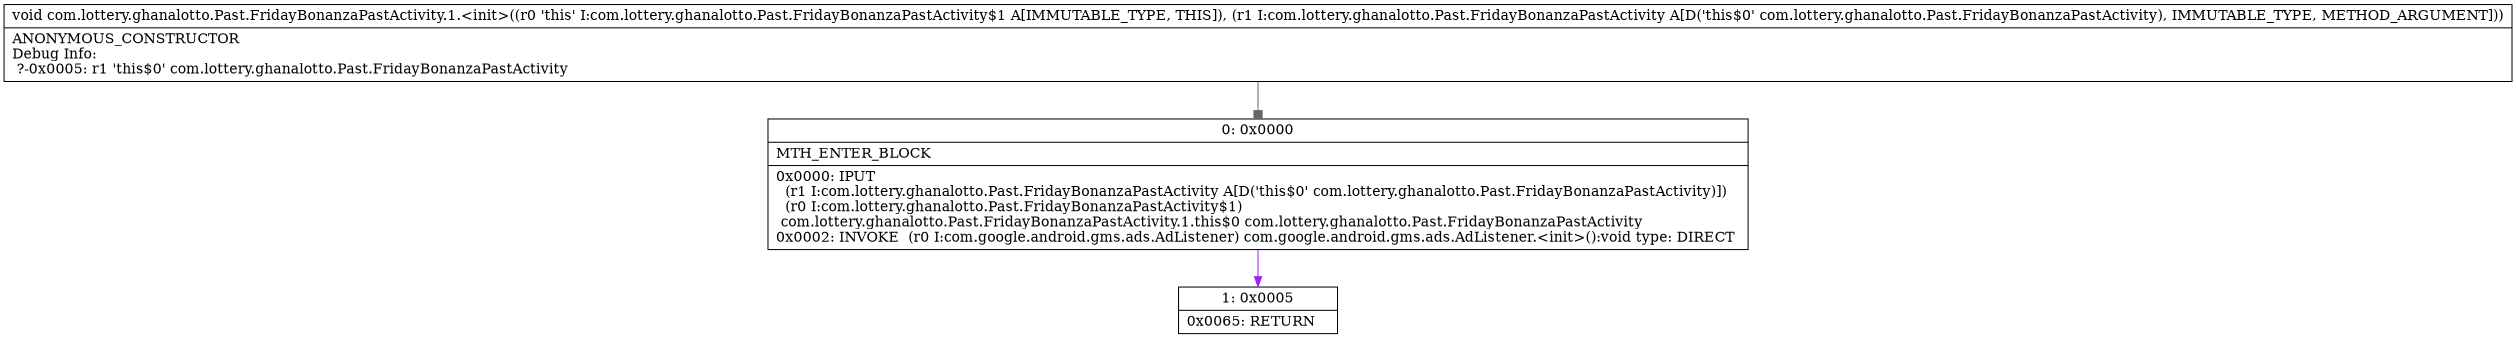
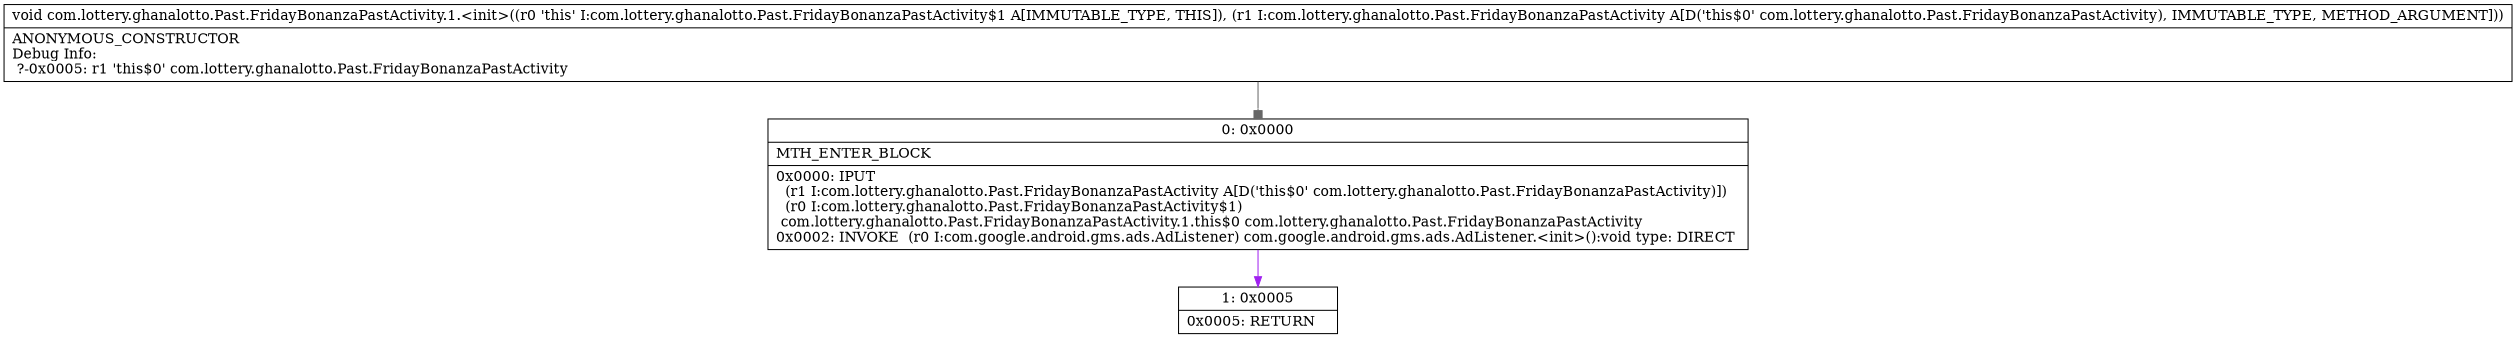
(1258, 321) -> (1258, 321)
